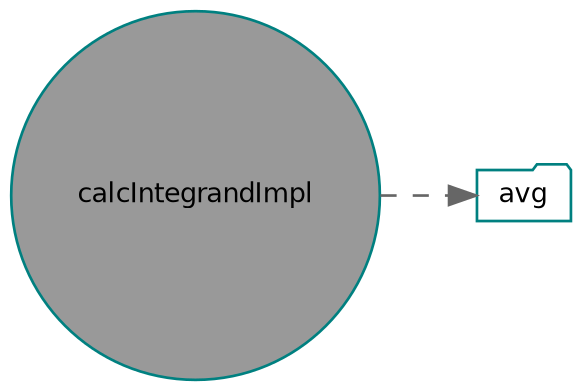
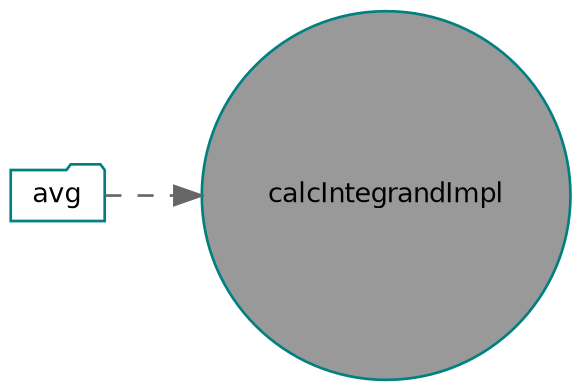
(415, 196) -> (140, 196)
